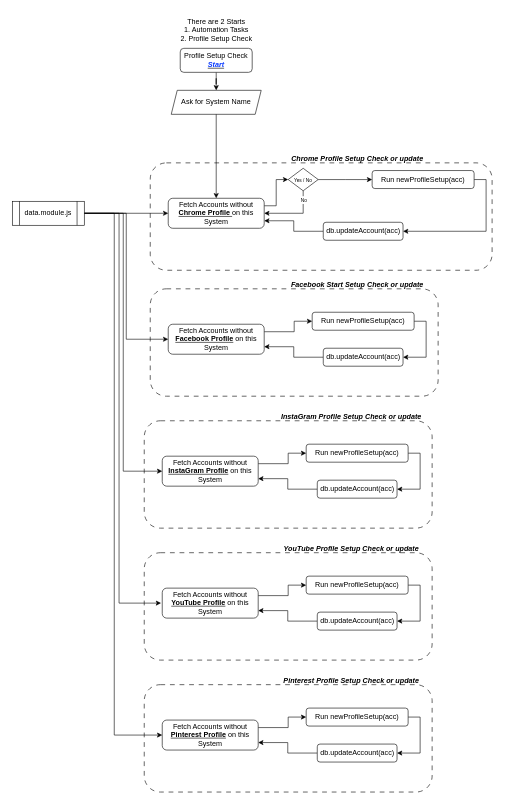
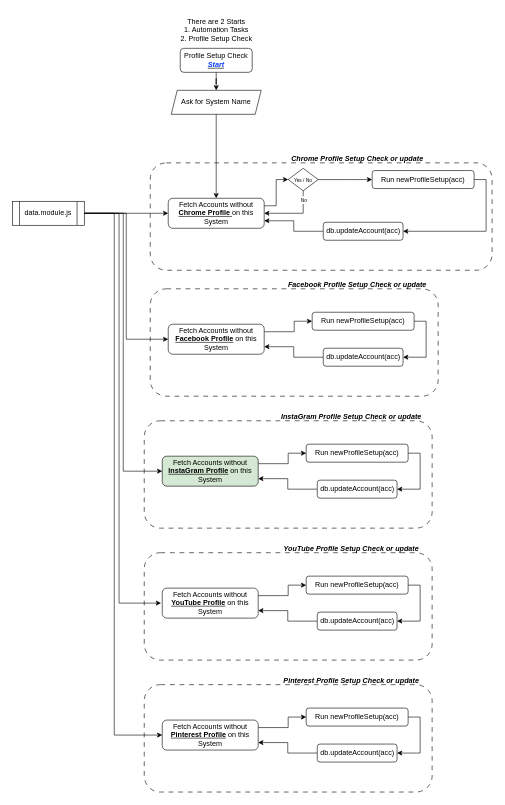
(358, 285) -> (358, 285)
(210, 471) -> (210, 471)
